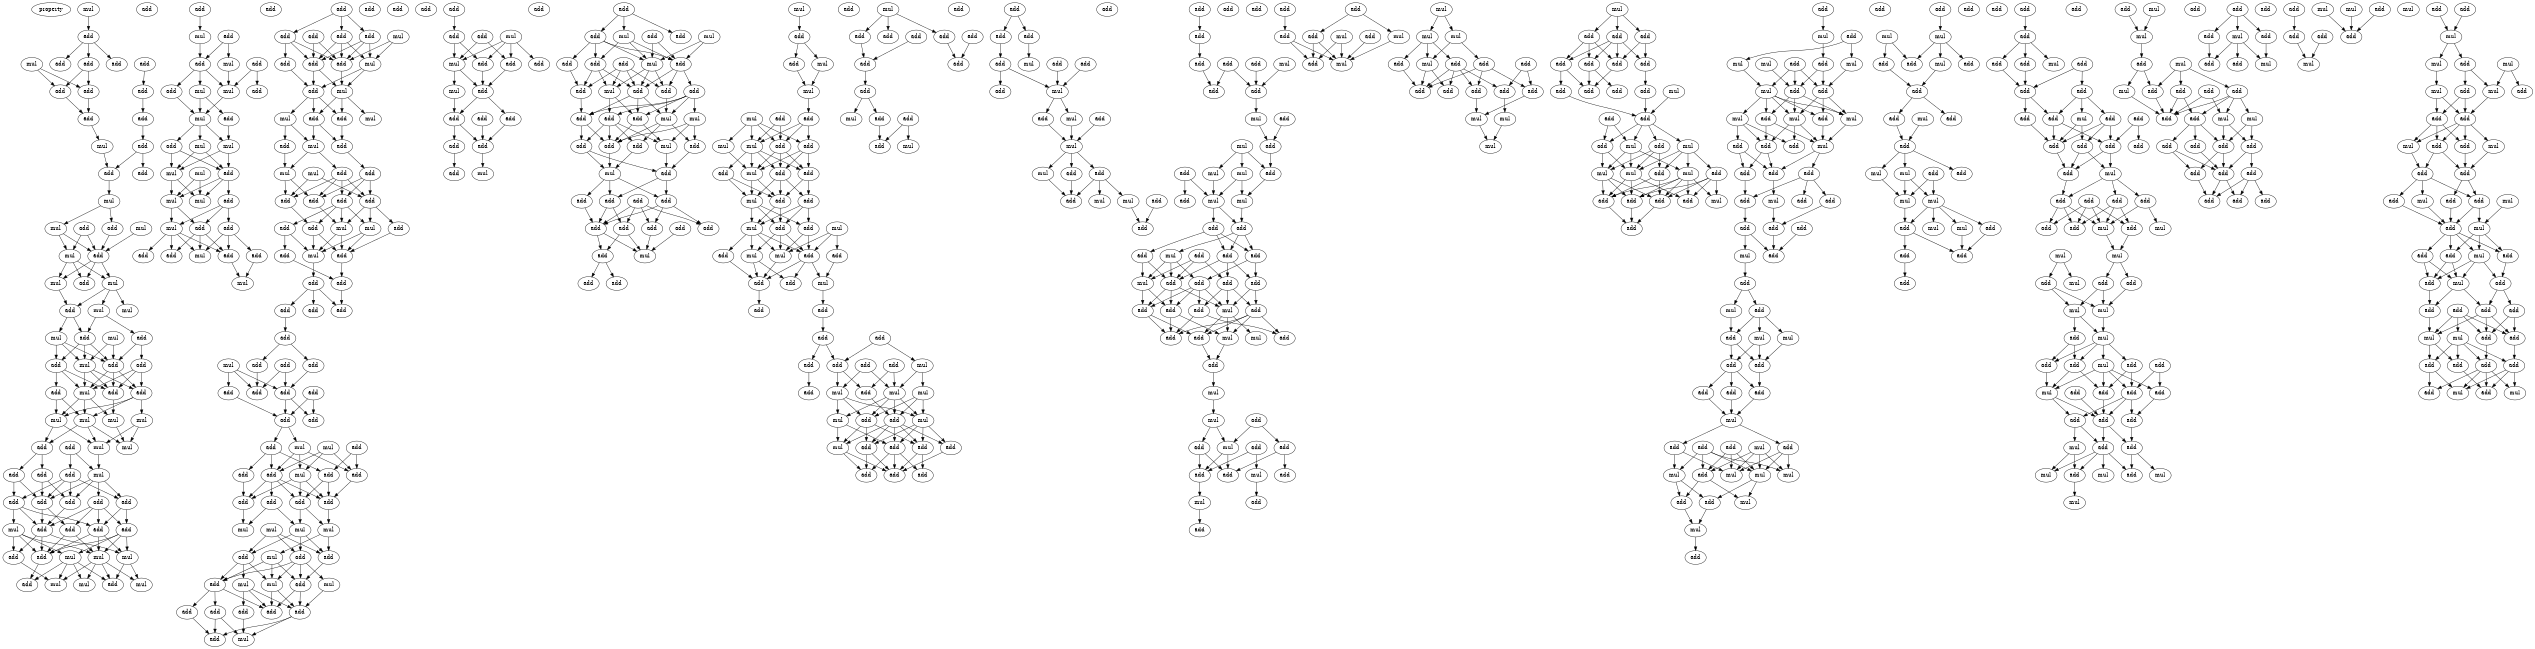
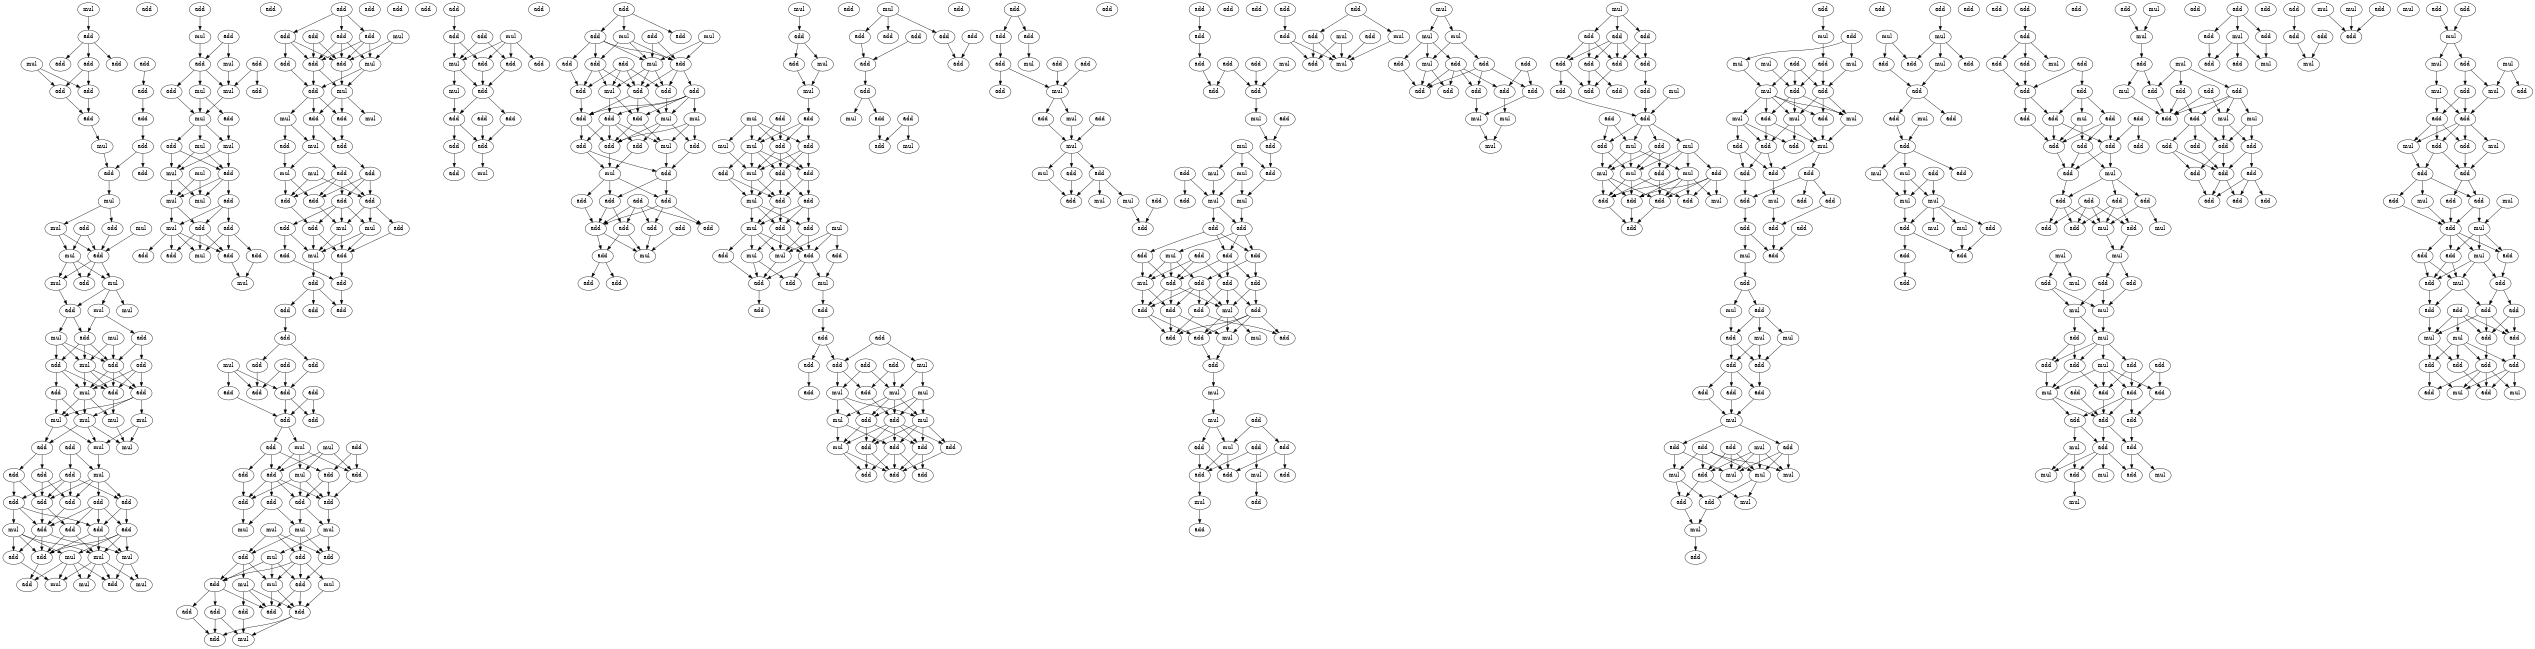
(51, 10) -> none
